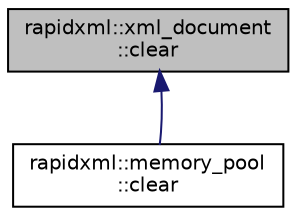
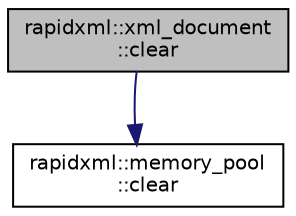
(162, 118) -> (135, 98)
